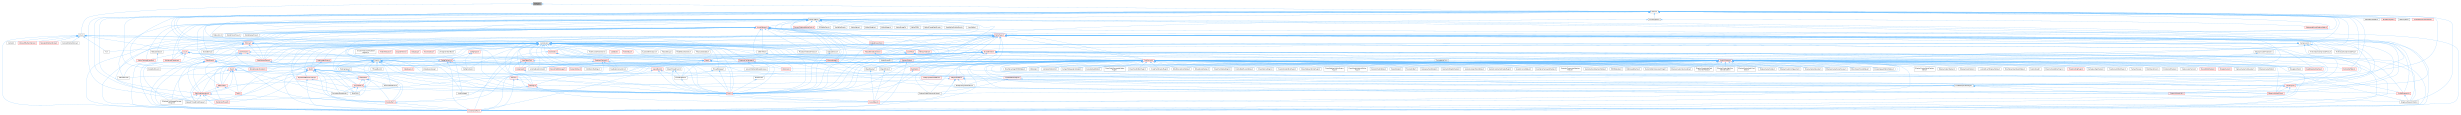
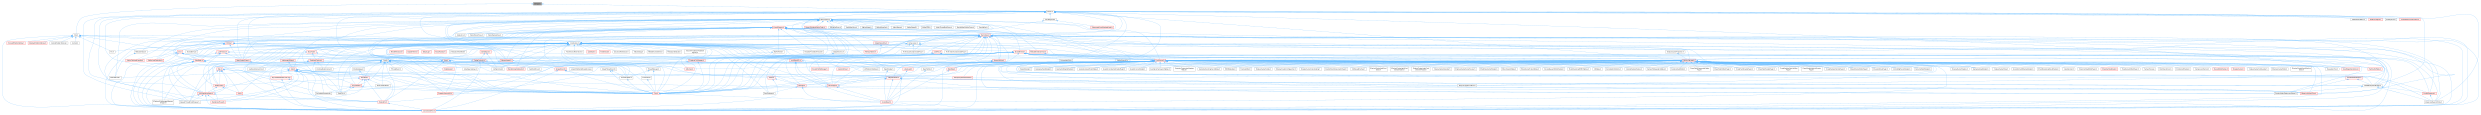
none -> (1634, 69)
